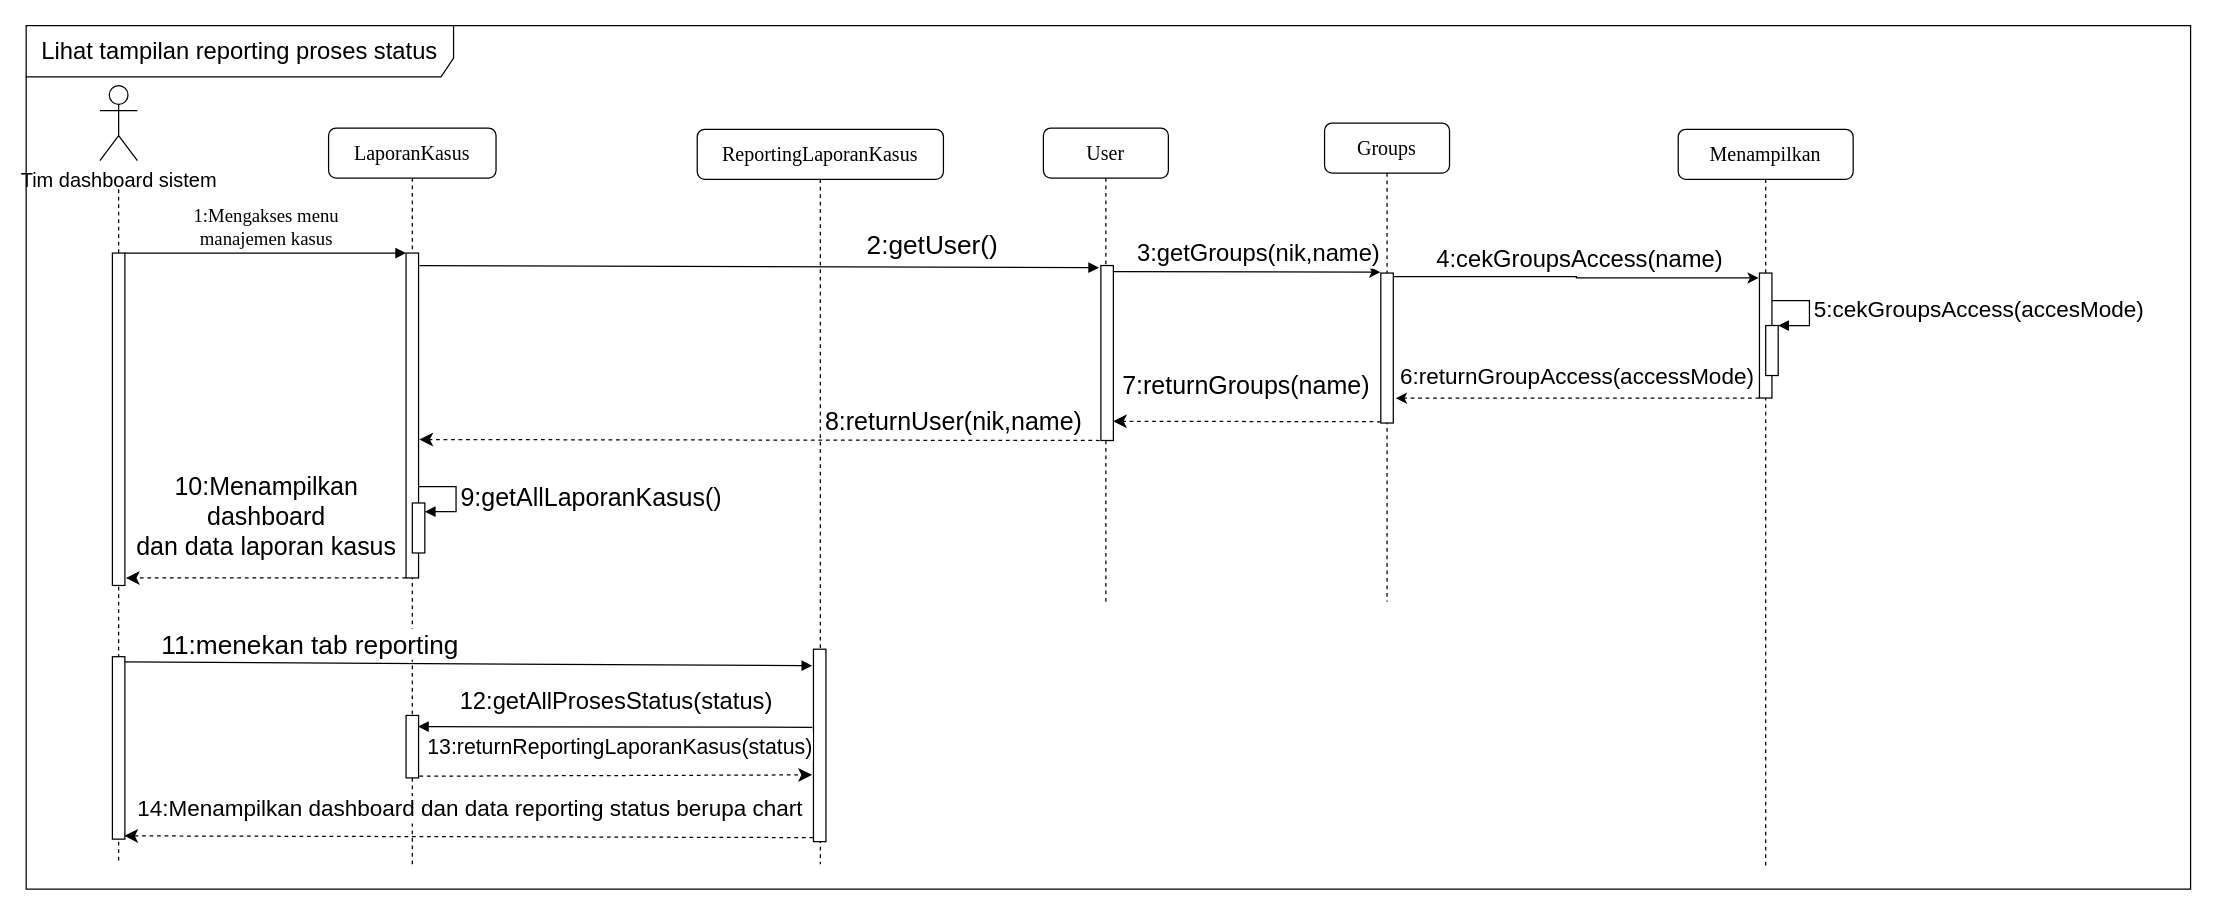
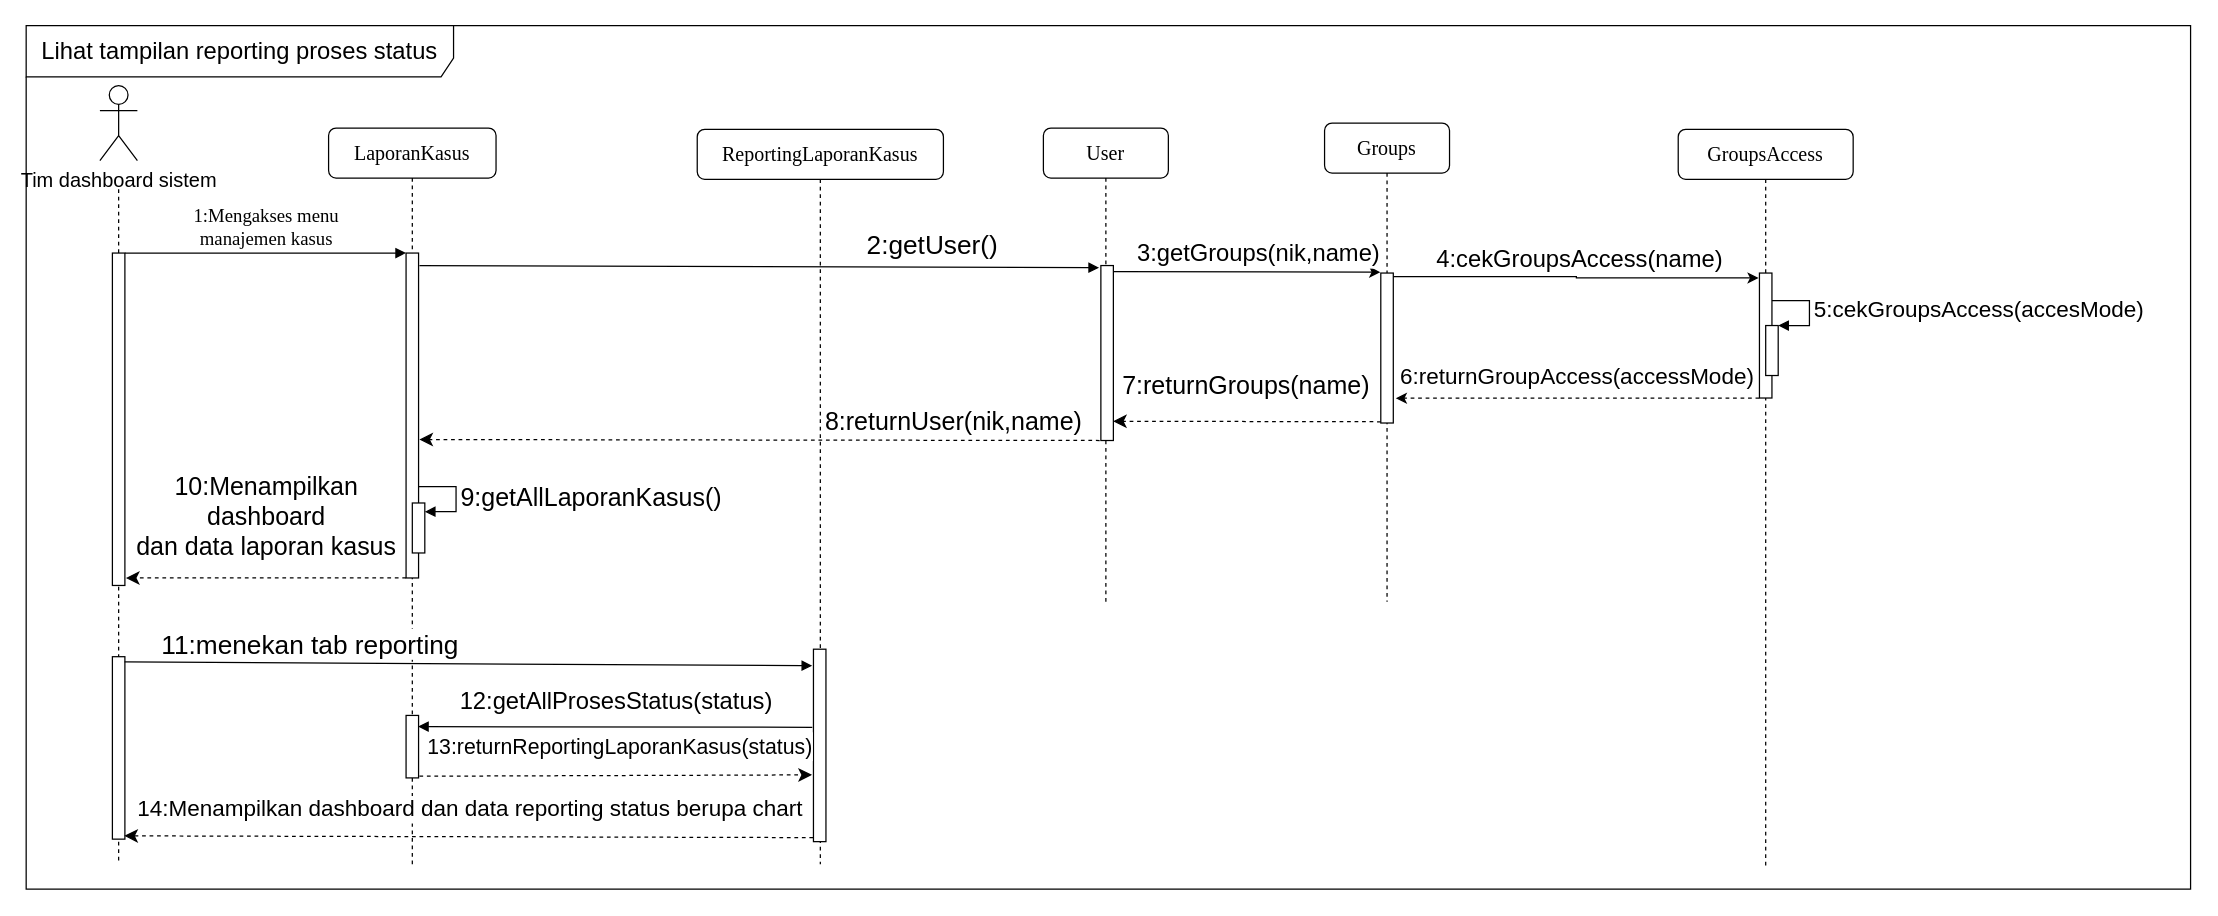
(1766, 154) -> (1766, 154)
